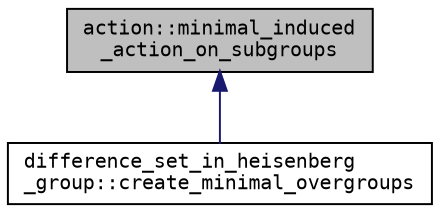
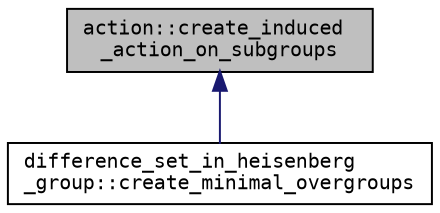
(220, 40) -> (220, 40)
